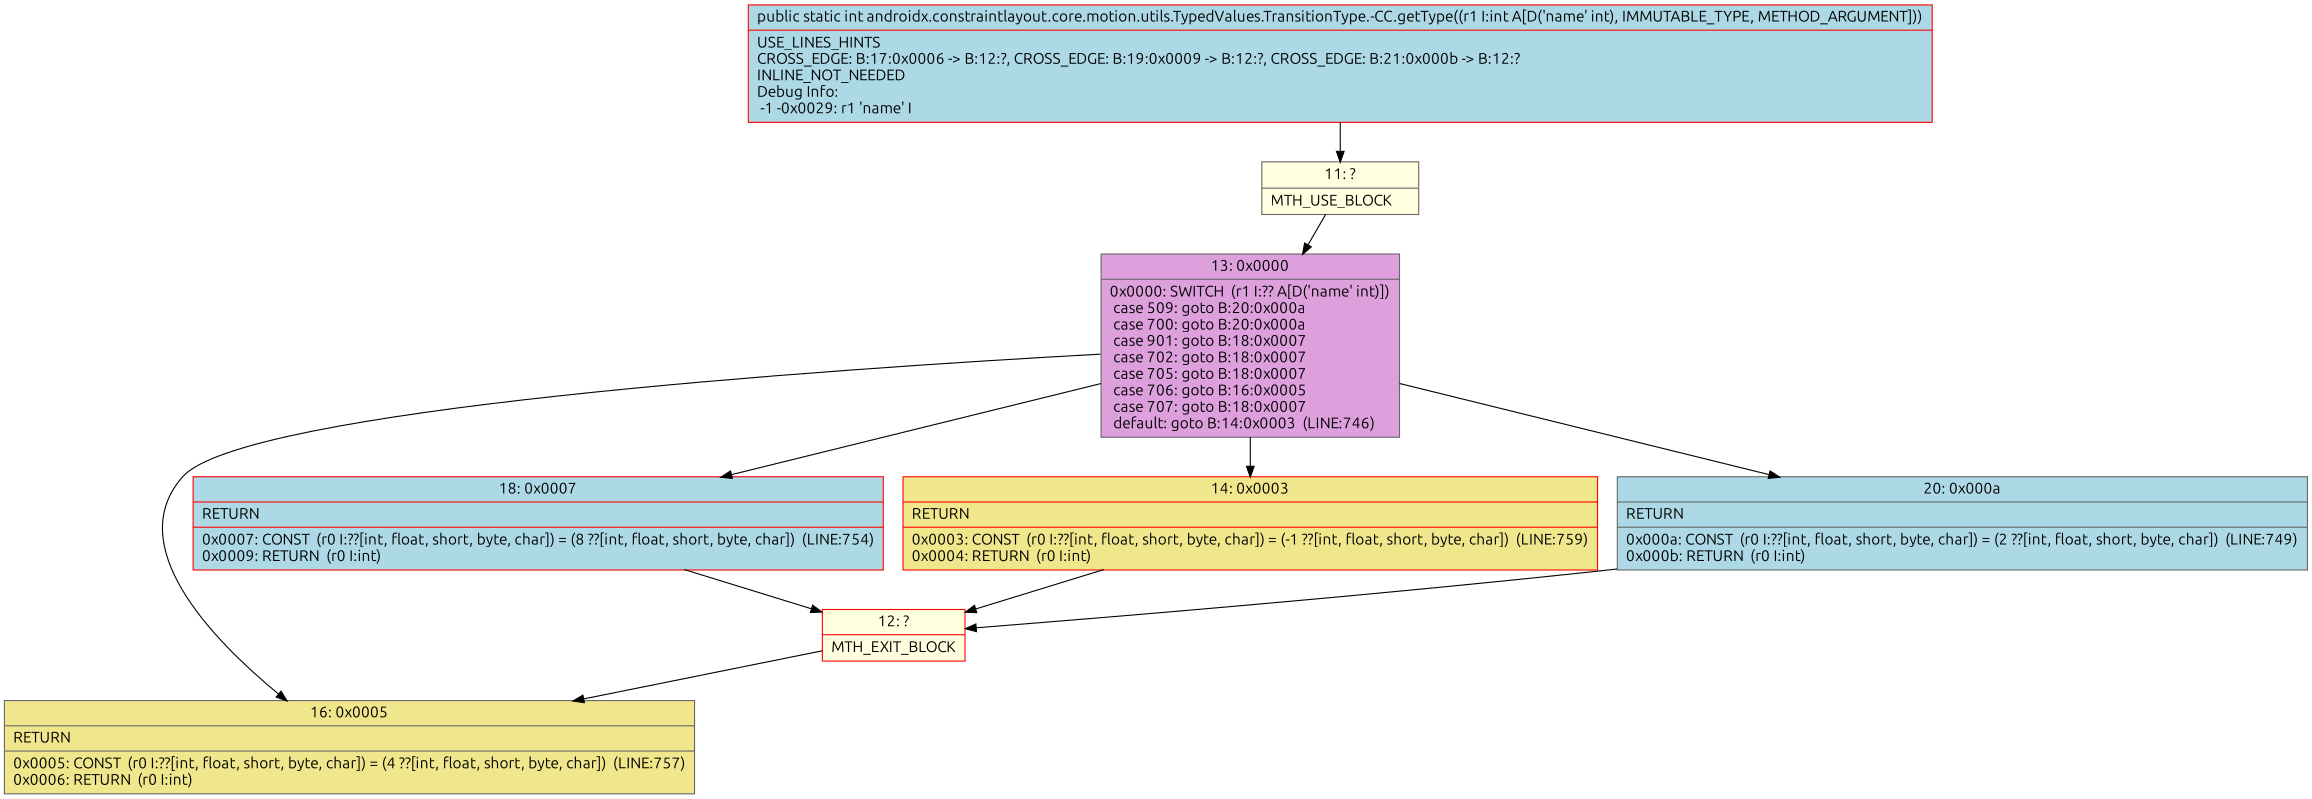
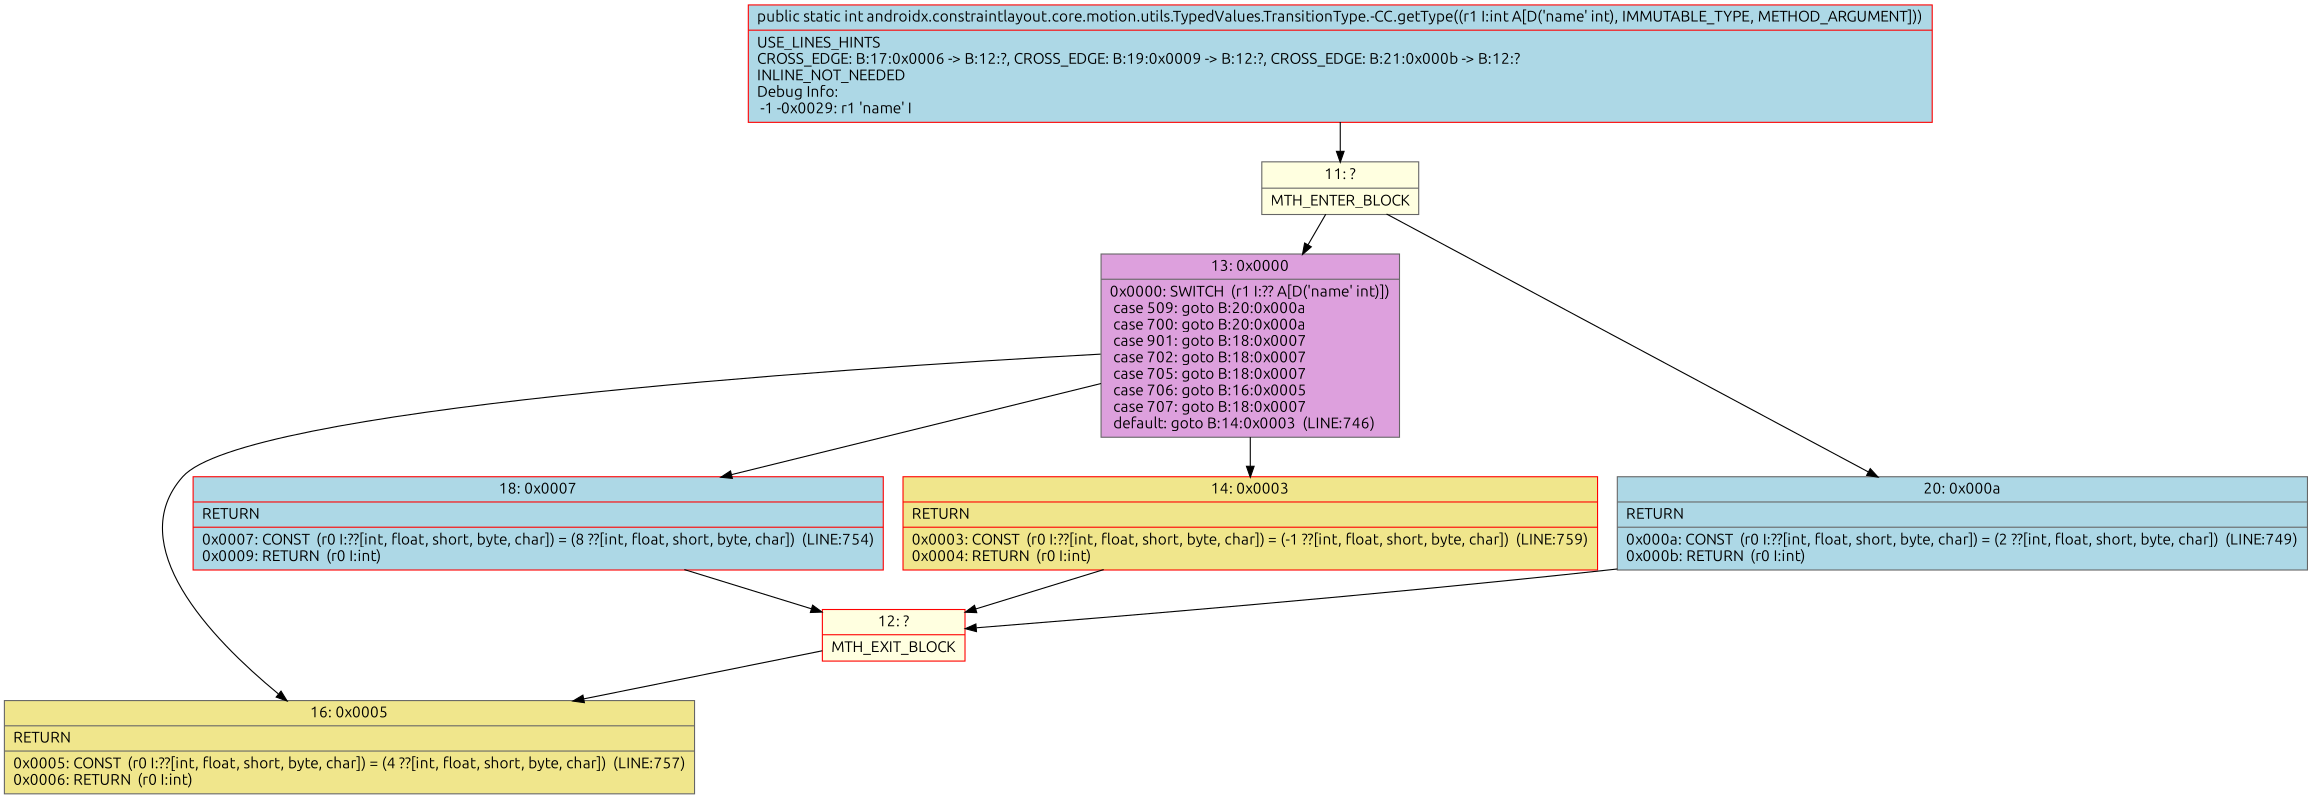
(1331, 201) -> (1340, 201)
(1584, 429) -> (1627, 343)
